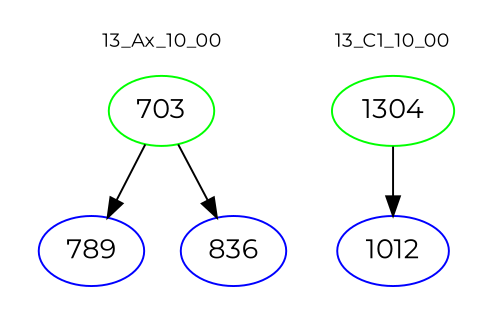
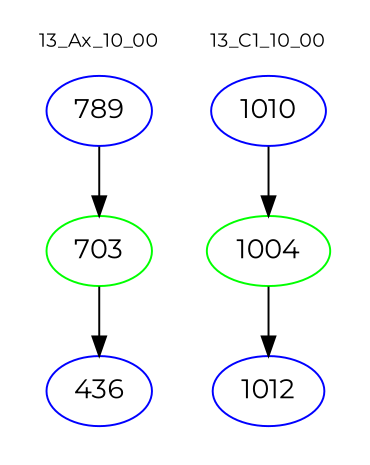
none -> (269, 111)
(393, 111) -> (269, 251)
(131, 172) -> (99, 171)
(234, 251) -> (99, 391)
